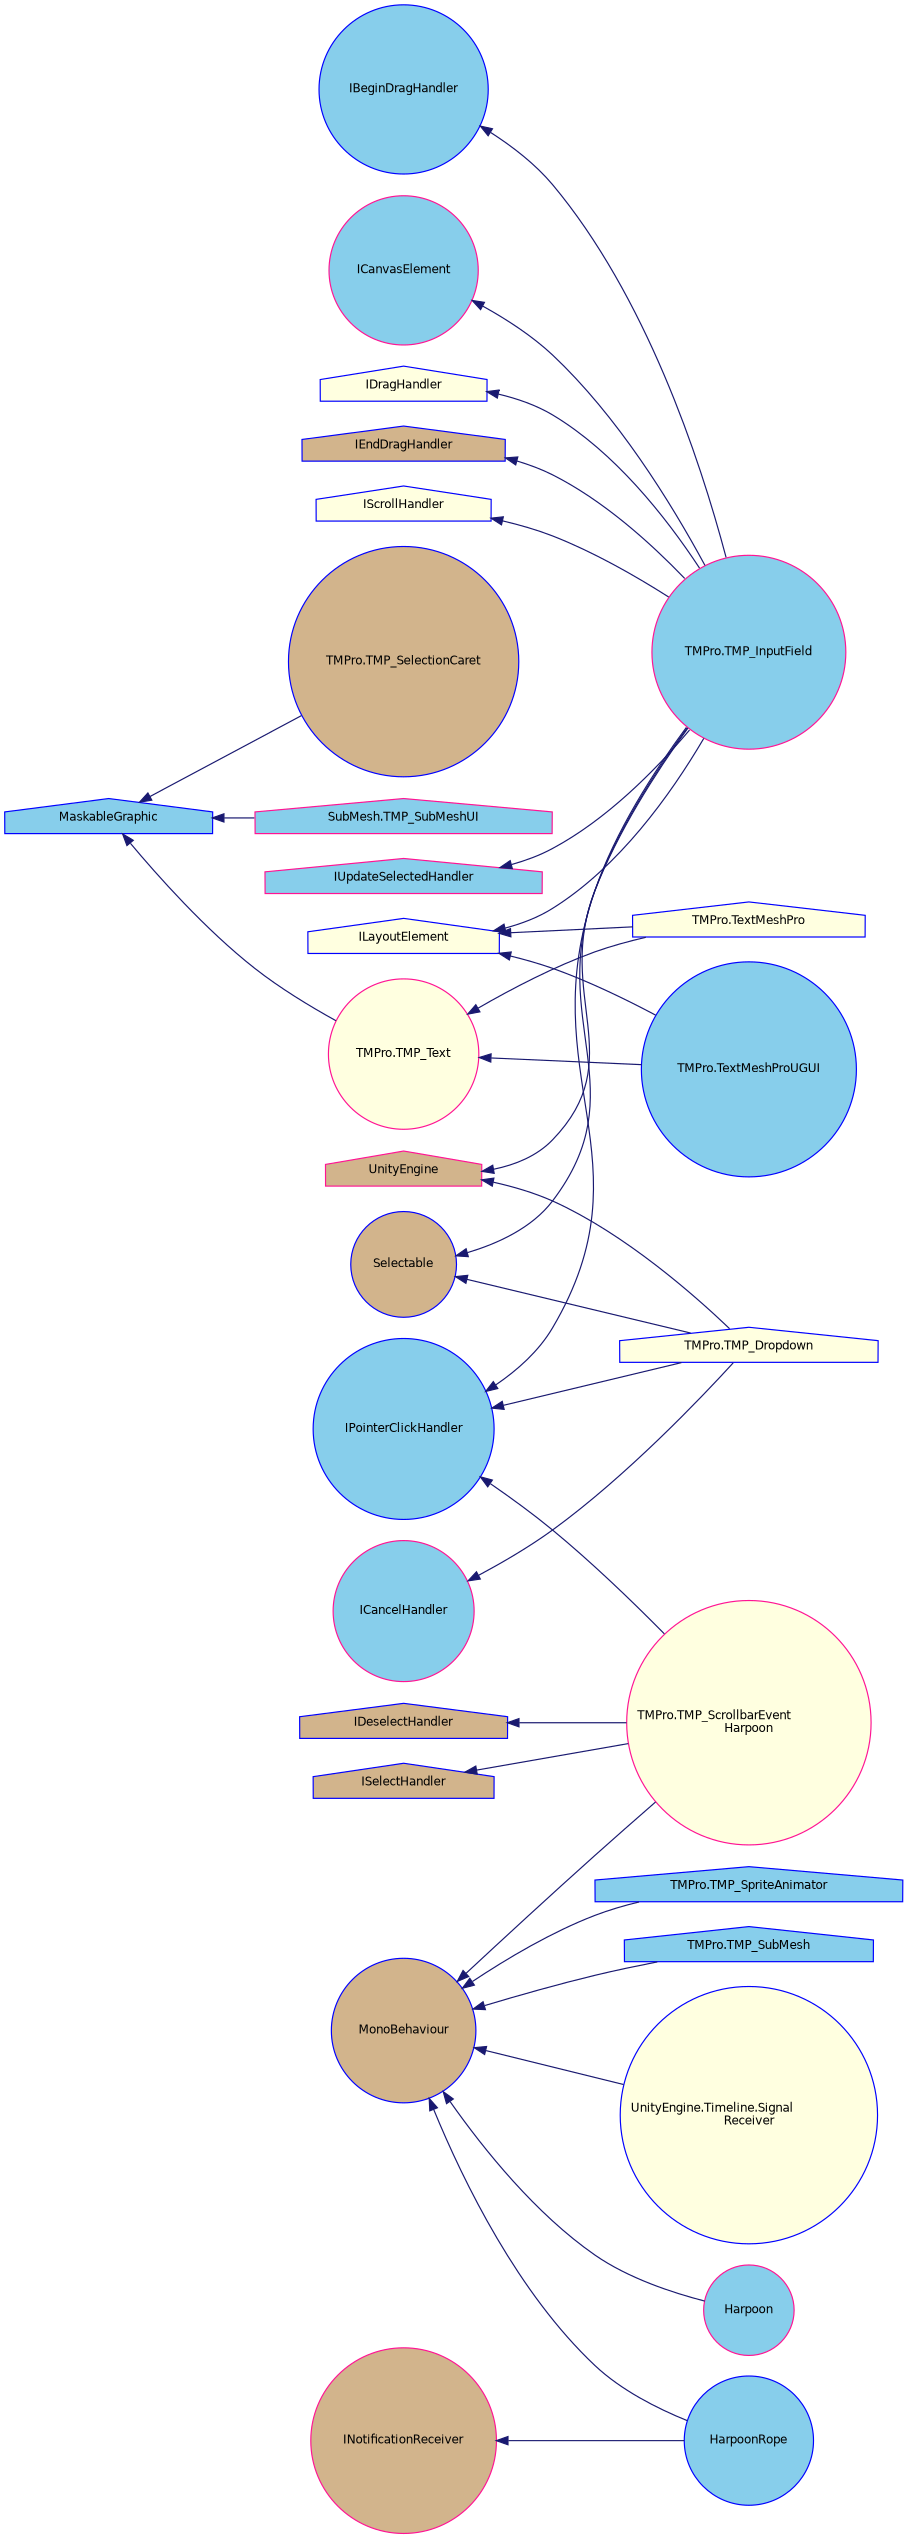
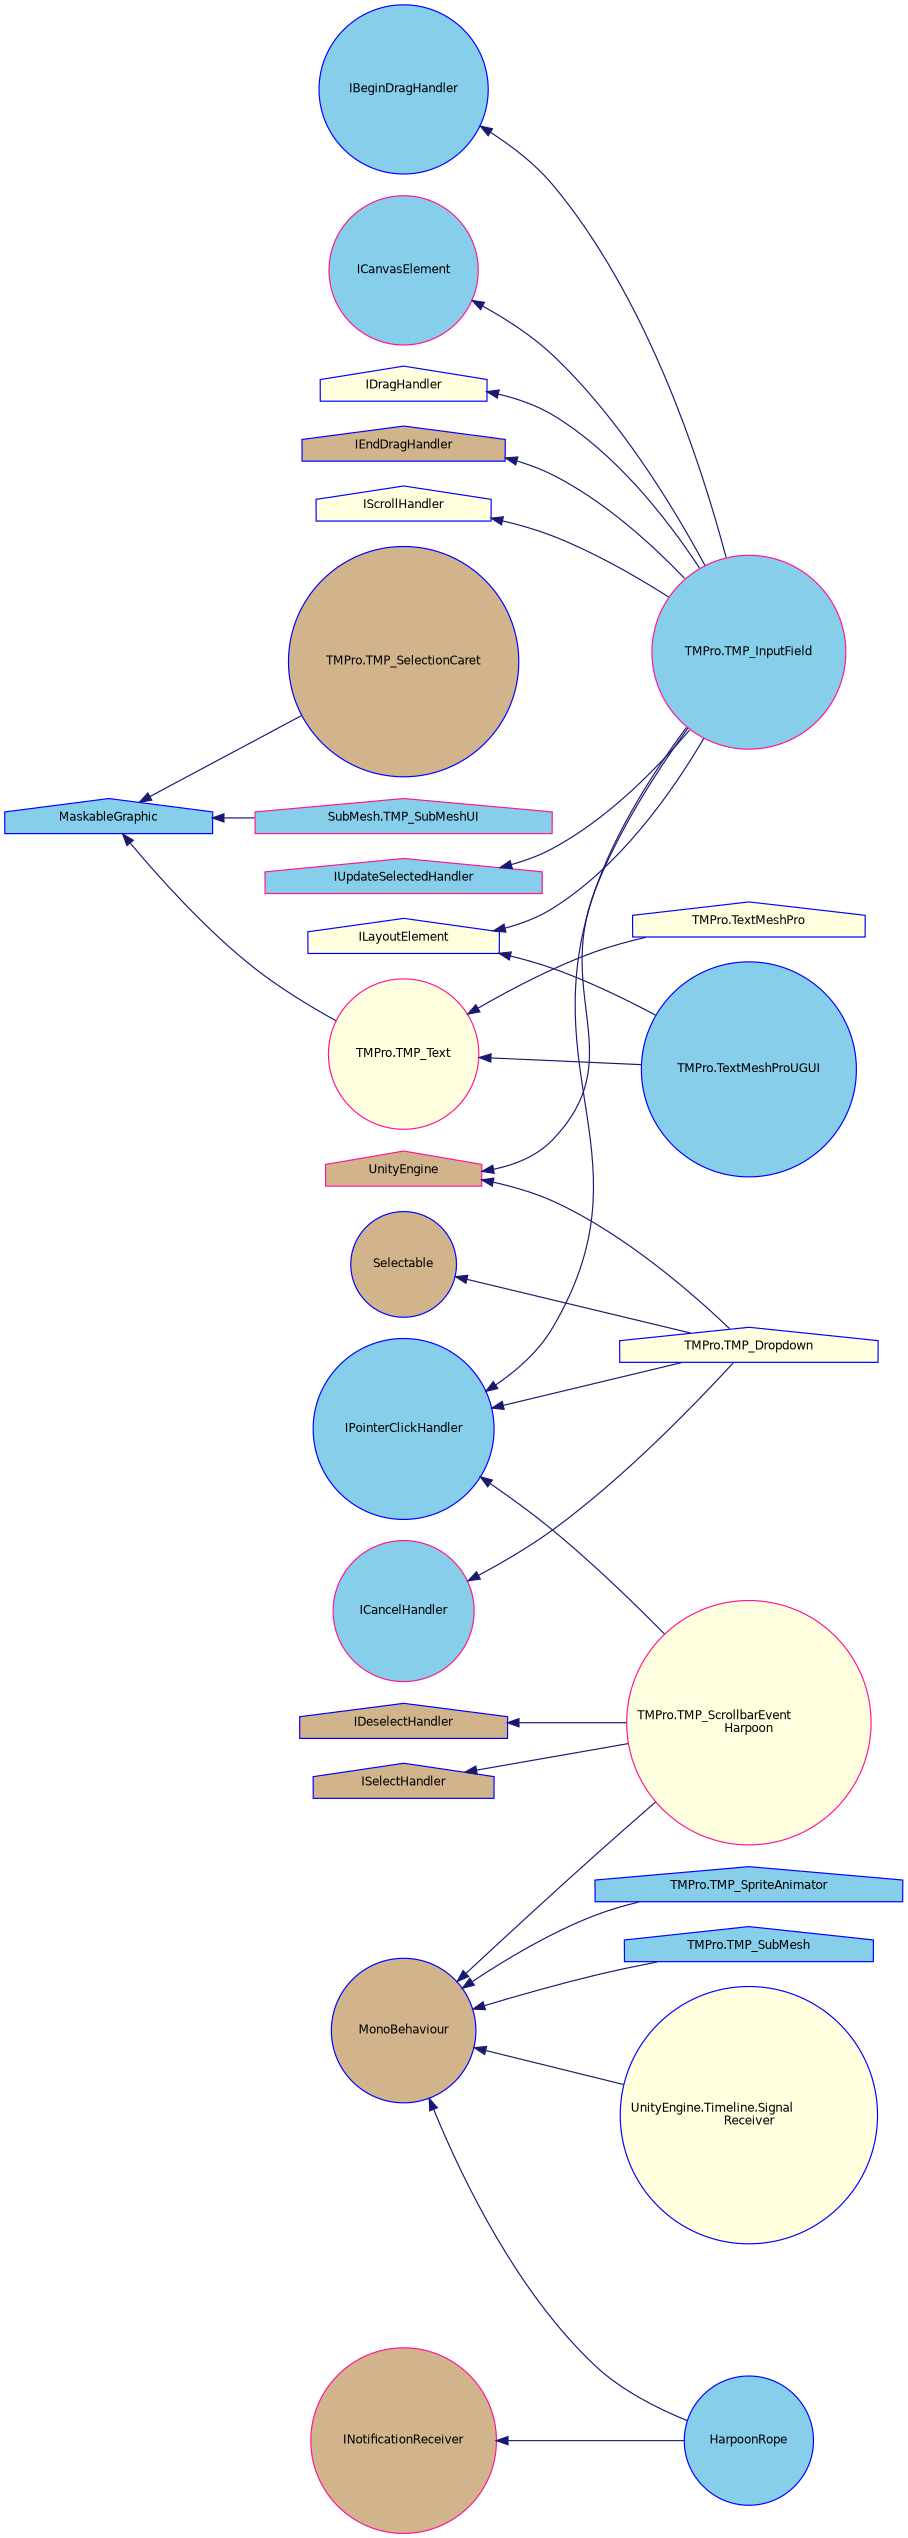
(572, 930) -> none
(582, 1142) -> none
(749, 2310) -> none
